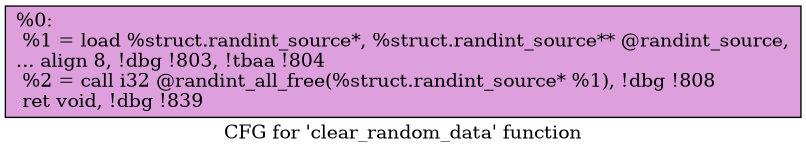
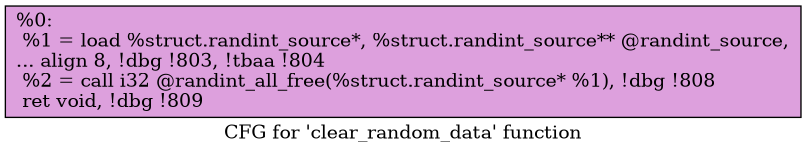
(110, 101) -> (110, 101)
